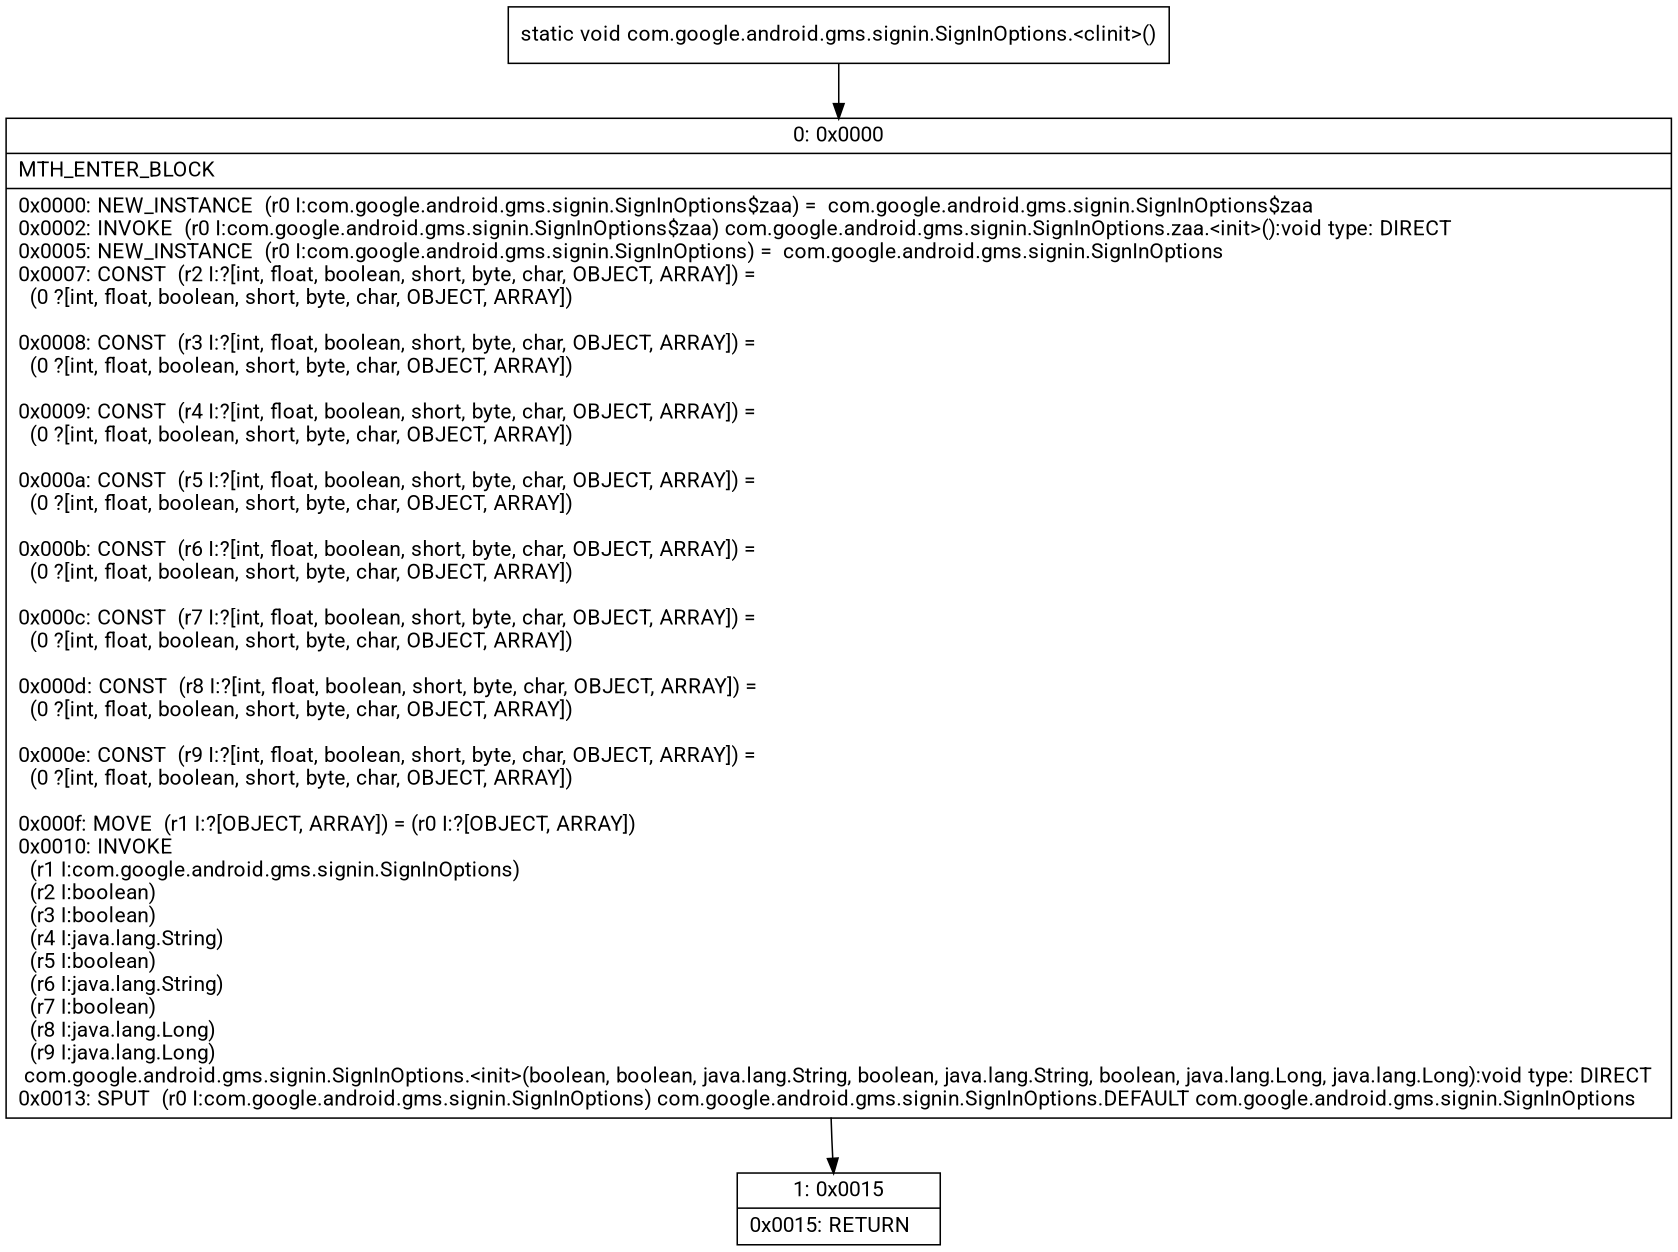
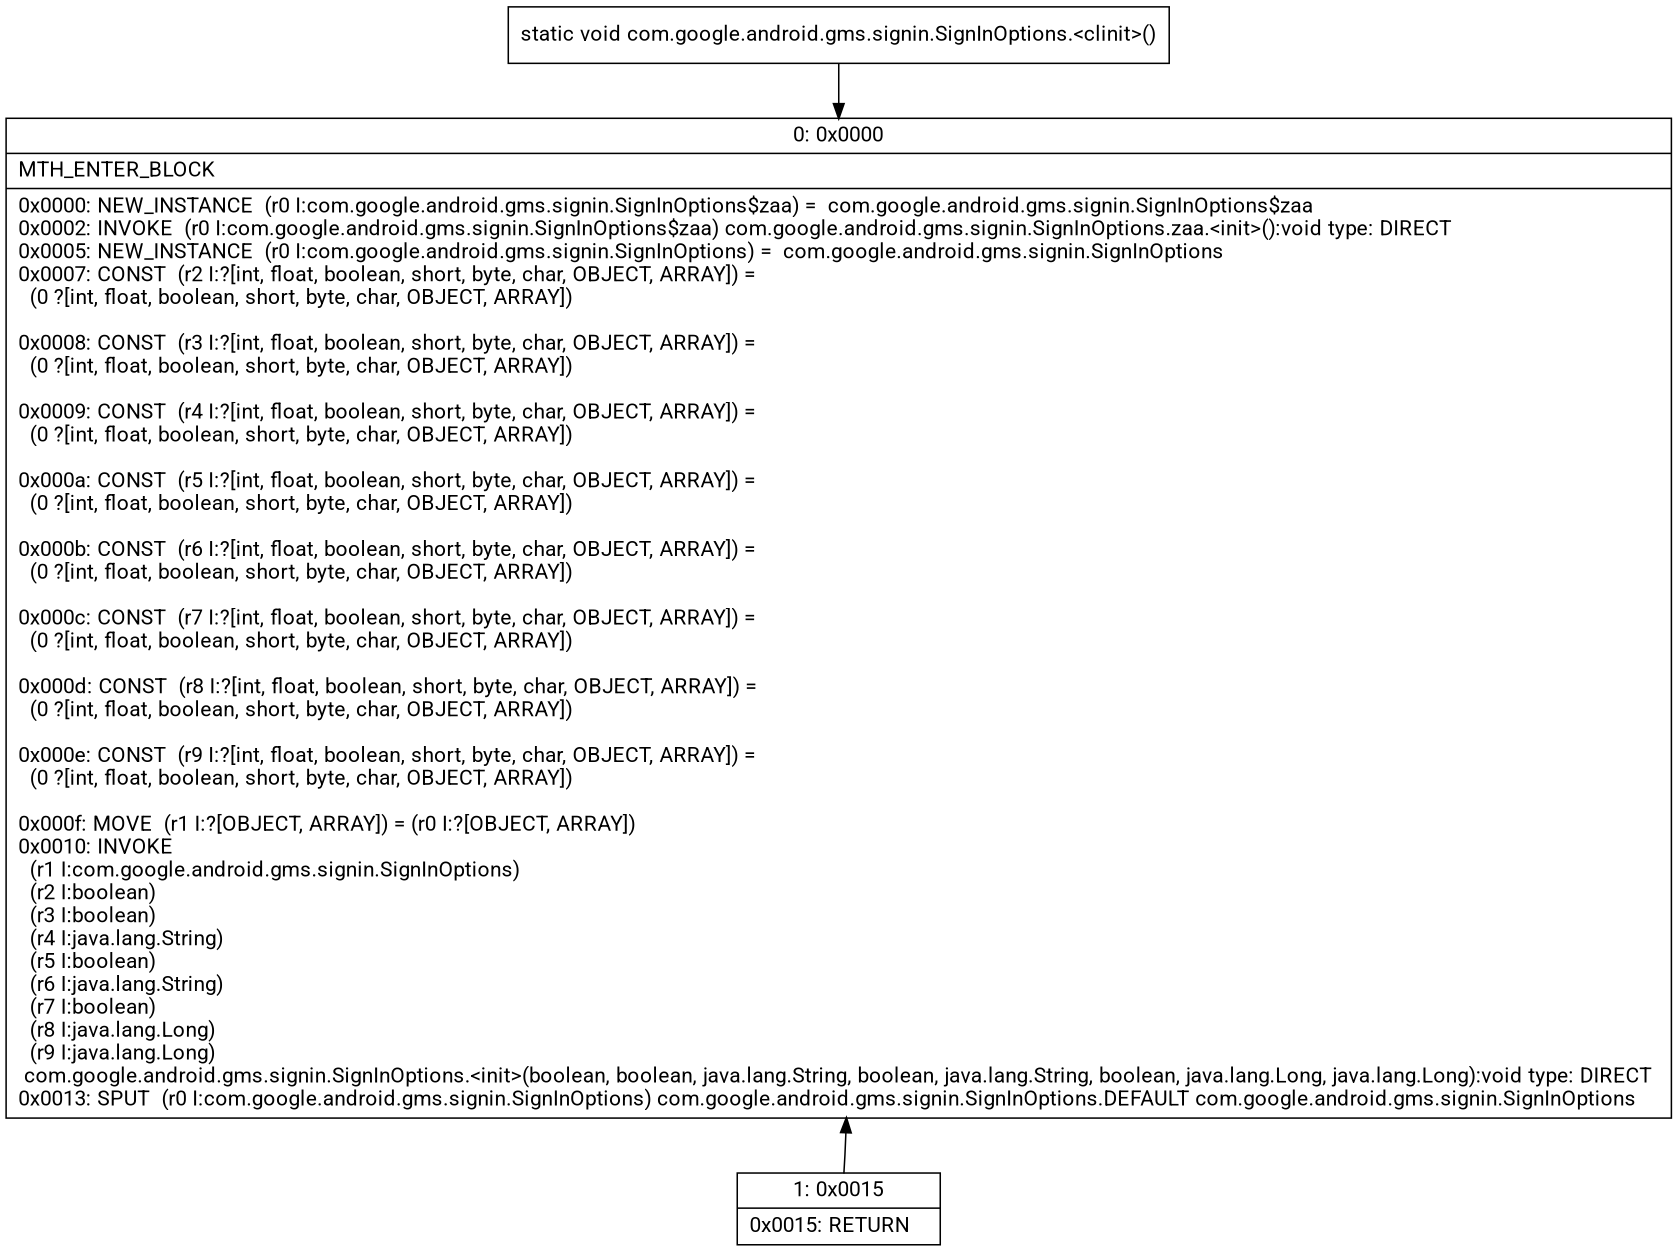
(832, 1138) -> (845, 1153)
